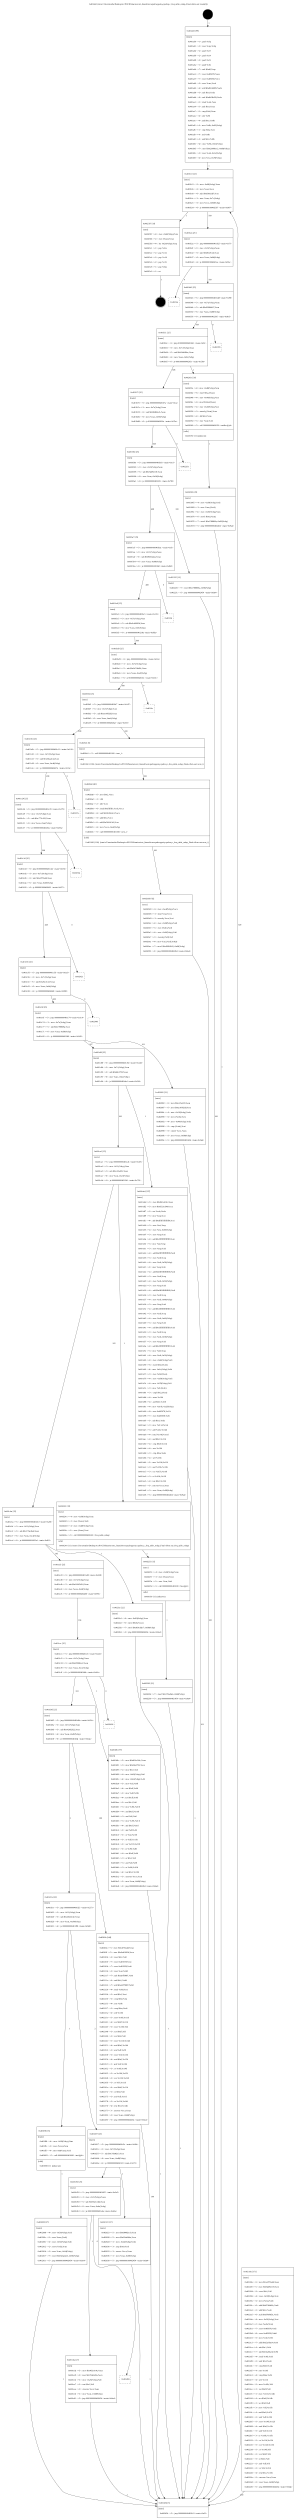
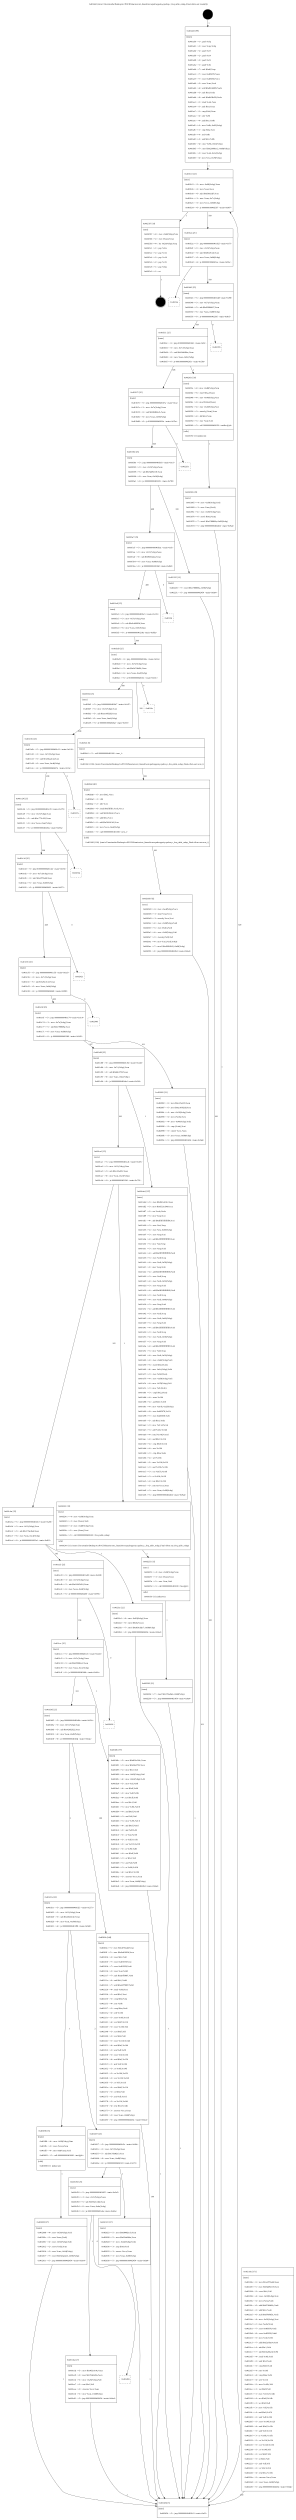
(125, 733) -> (138, 710)
(104, 1697) -> (108, 1657)
